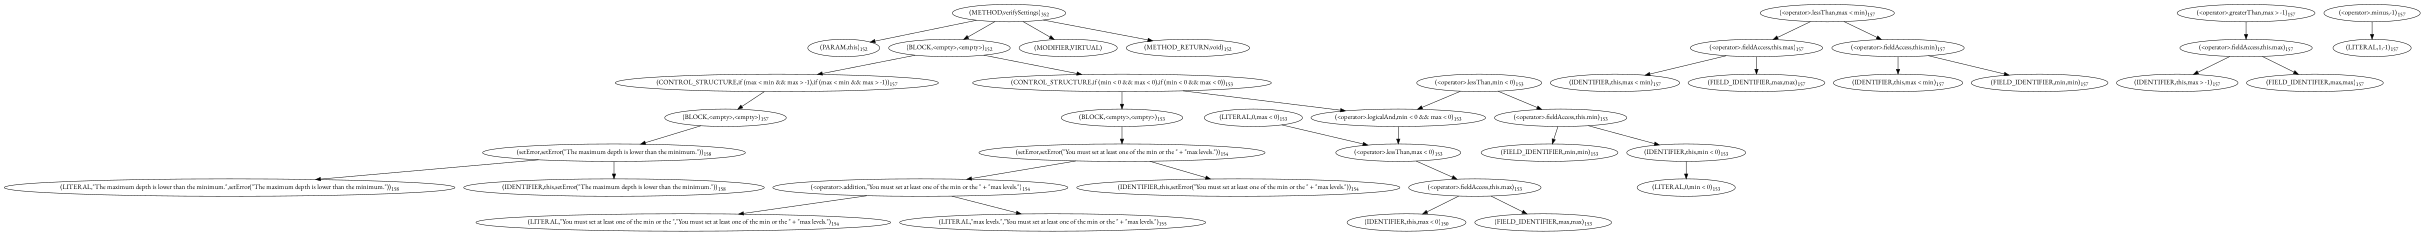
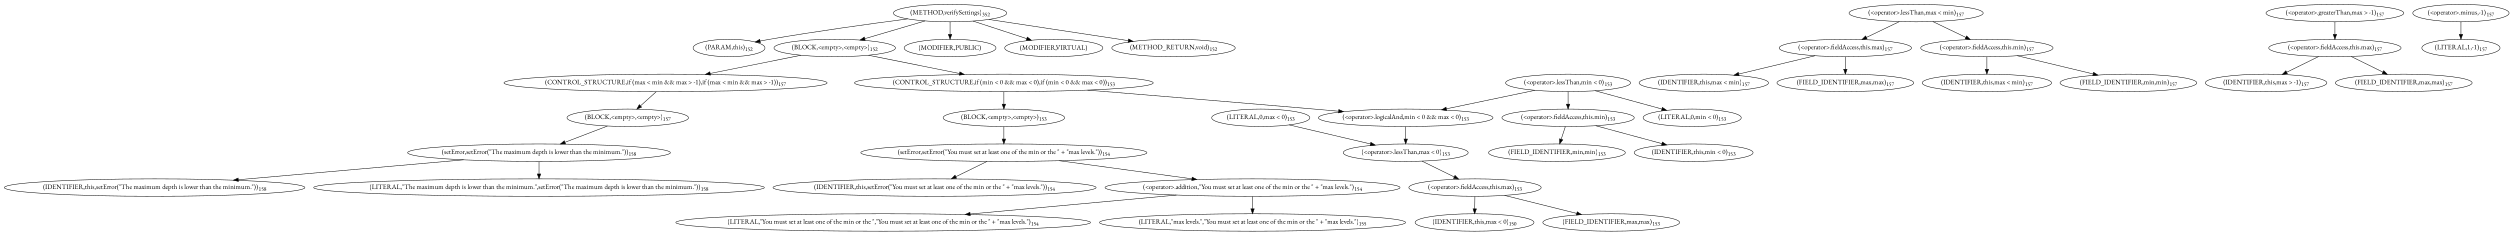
none -> (950, 48)
(1686, 168) -> (1629, 100)
